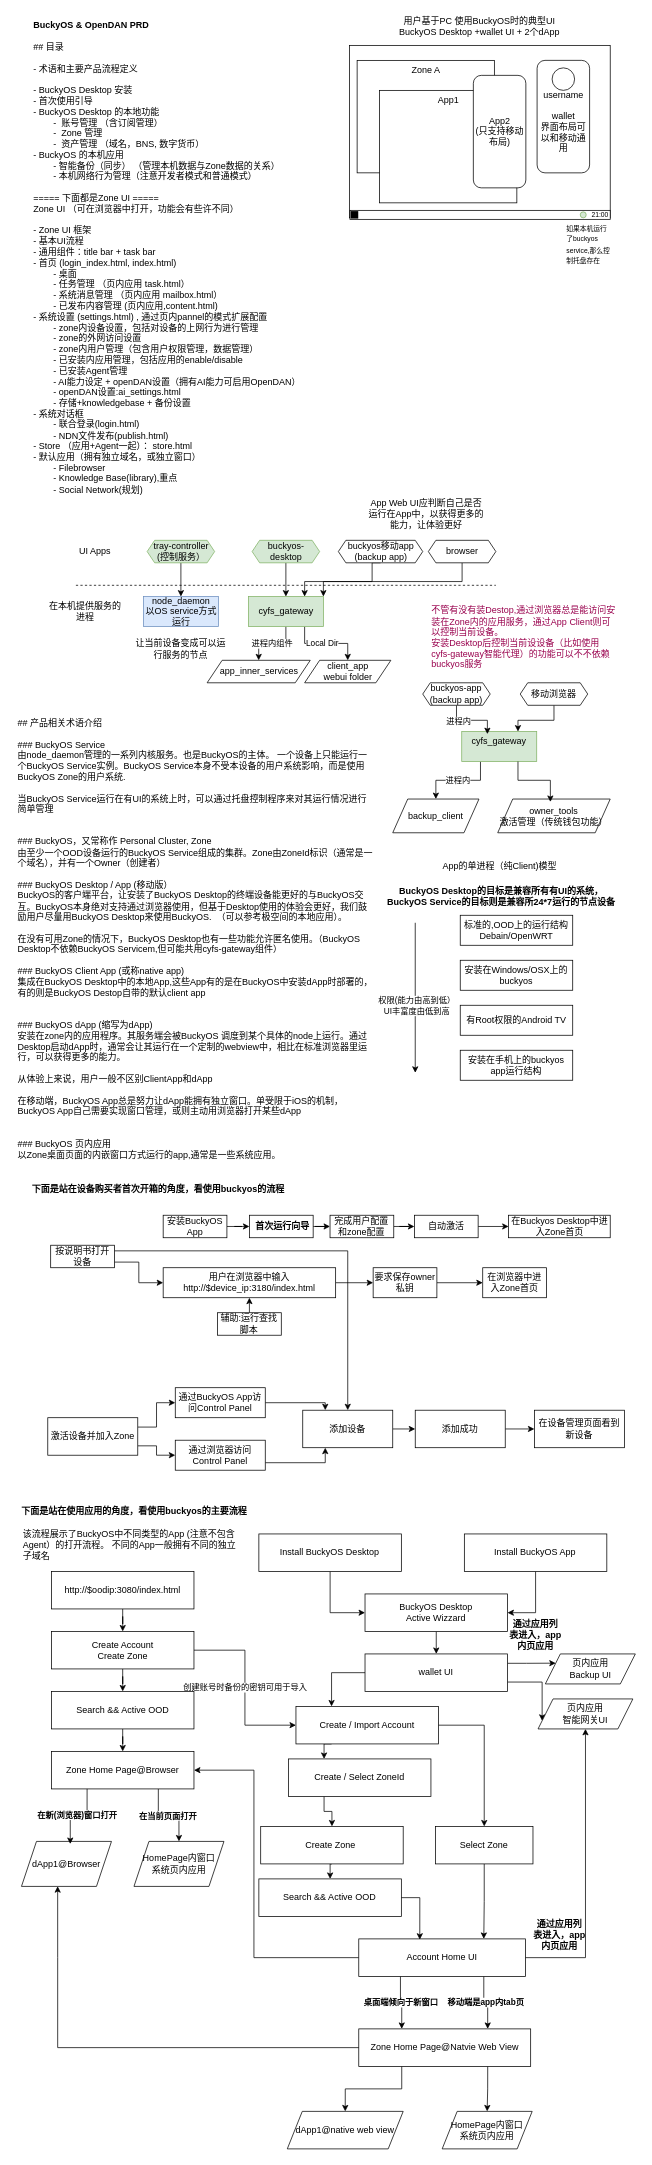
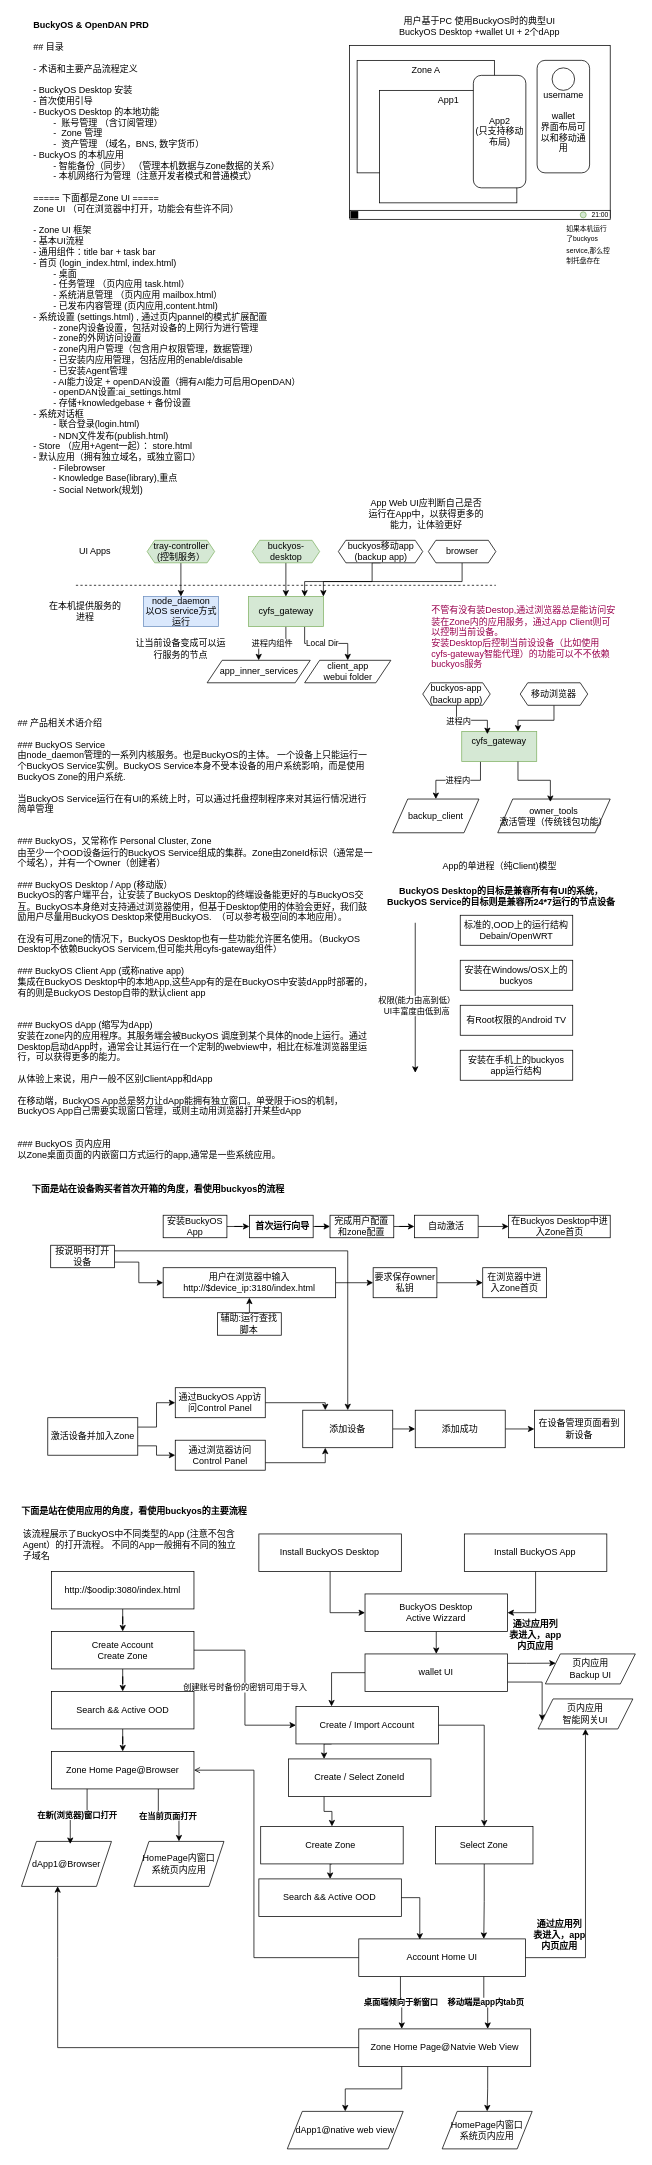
(200, 1770) -> (199, 1770)
